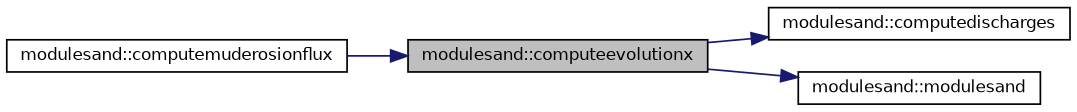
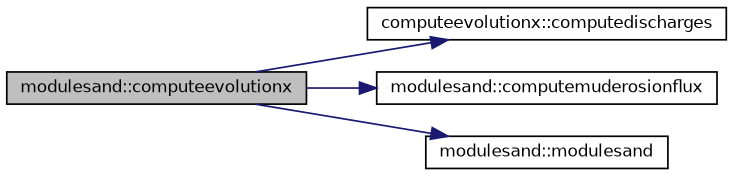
(919, 24) -> (547, 24)
(369, 56) -> (333, 88)
